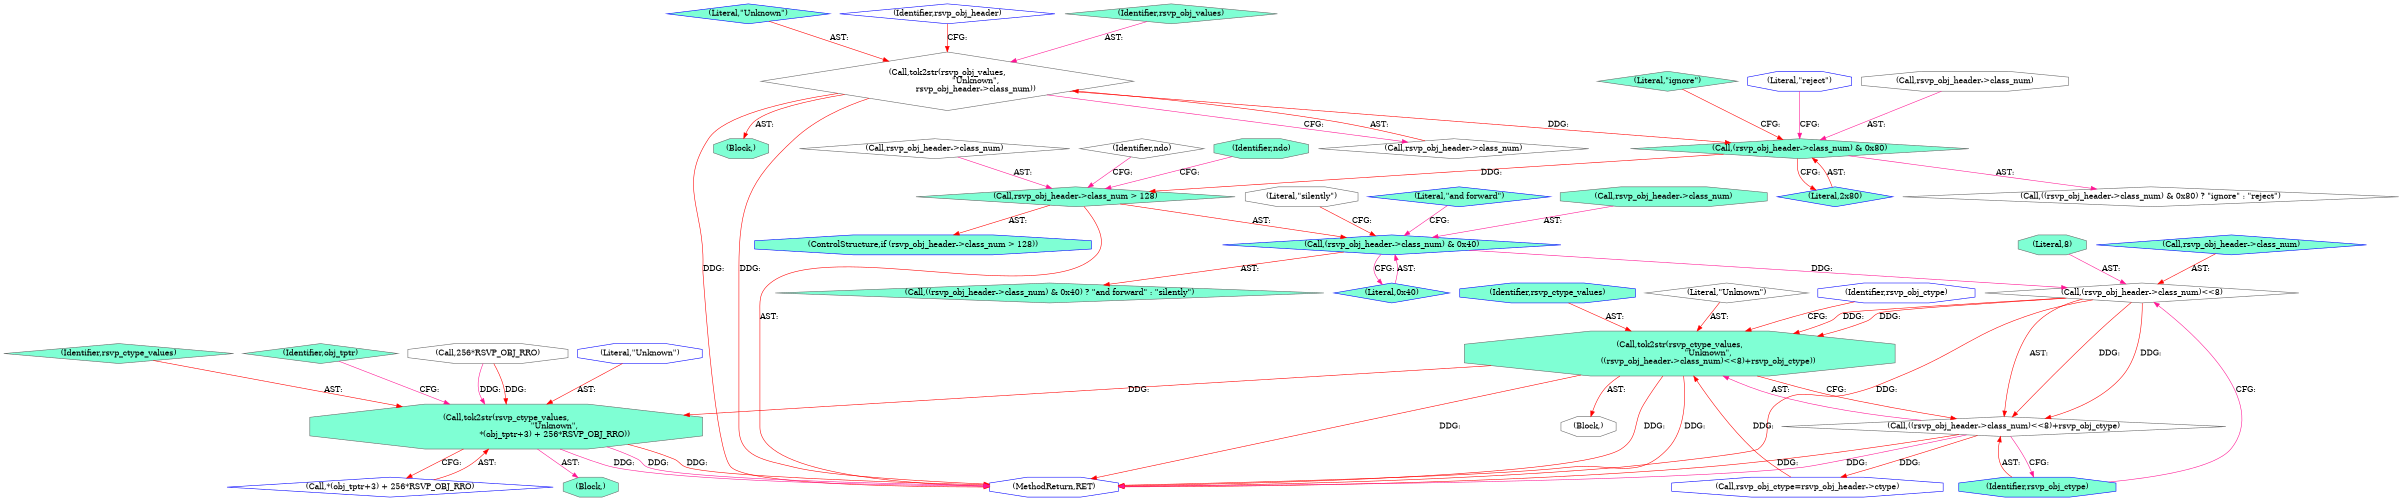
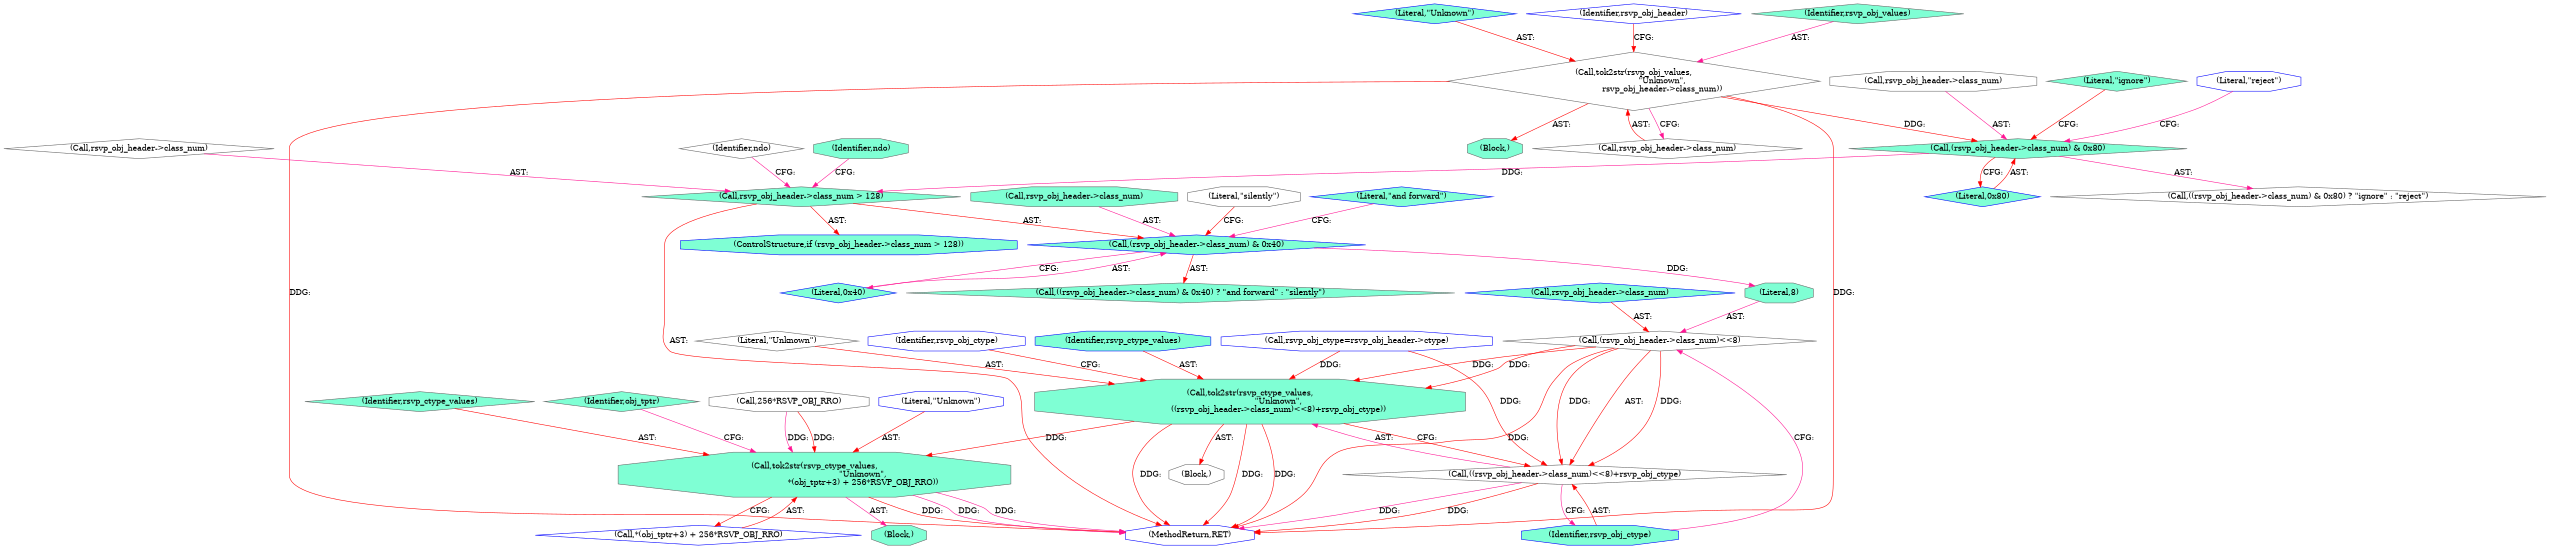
(1439, 173) -> (1406, 171)
(1835, 197) -> (1983, 197)
(1765, 269) -> (1532, 260)
(1912, 456) -> (1486, 395)
